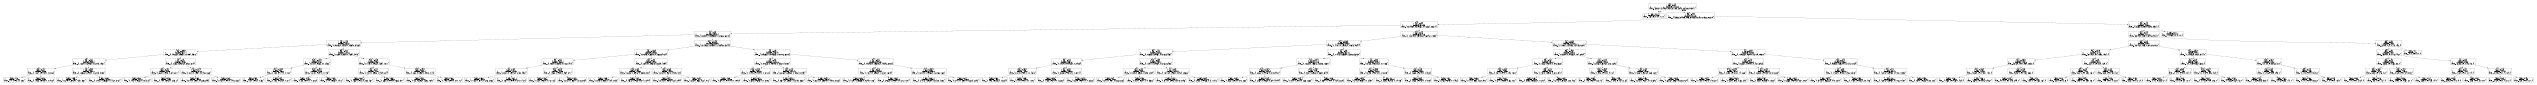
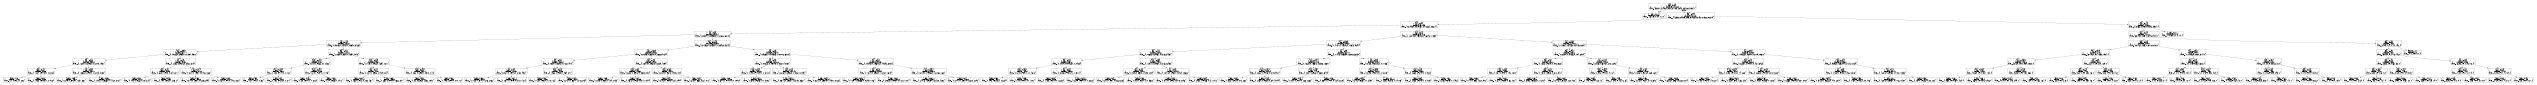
(2413, 53) -> (2413, 53)
